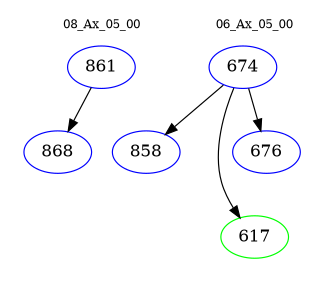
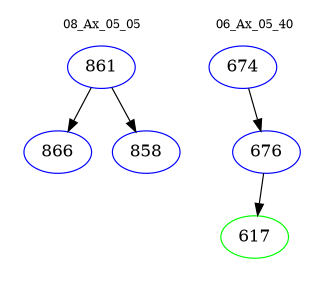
(102, 25) -> (102, 25)
(255, 25) -> (255, 25)
(208, 99) -> (121, 104)
(219, 148) -> (261, 188)
(58, 152) -> (58, 152)
